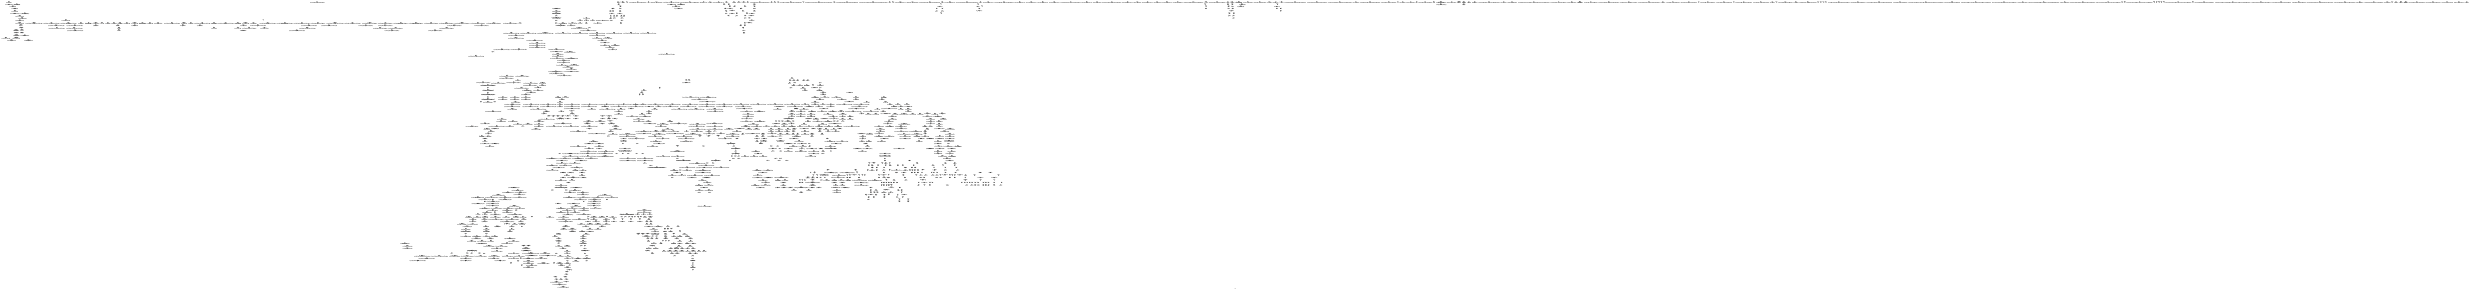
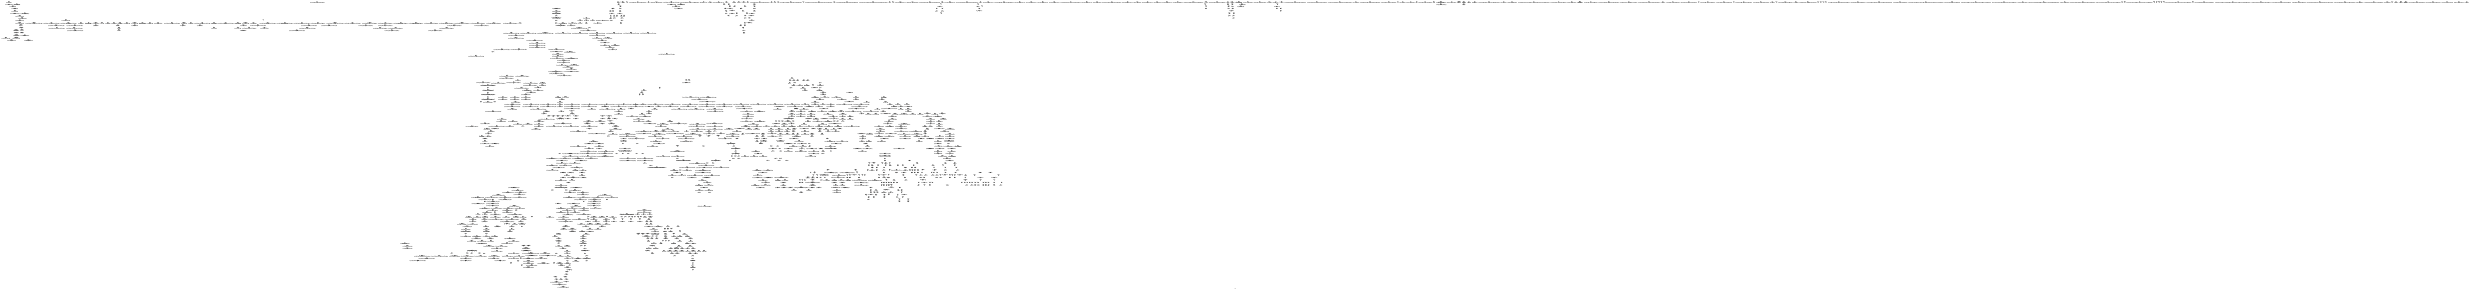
none -> (891, 134)
(680, 243) -> none
